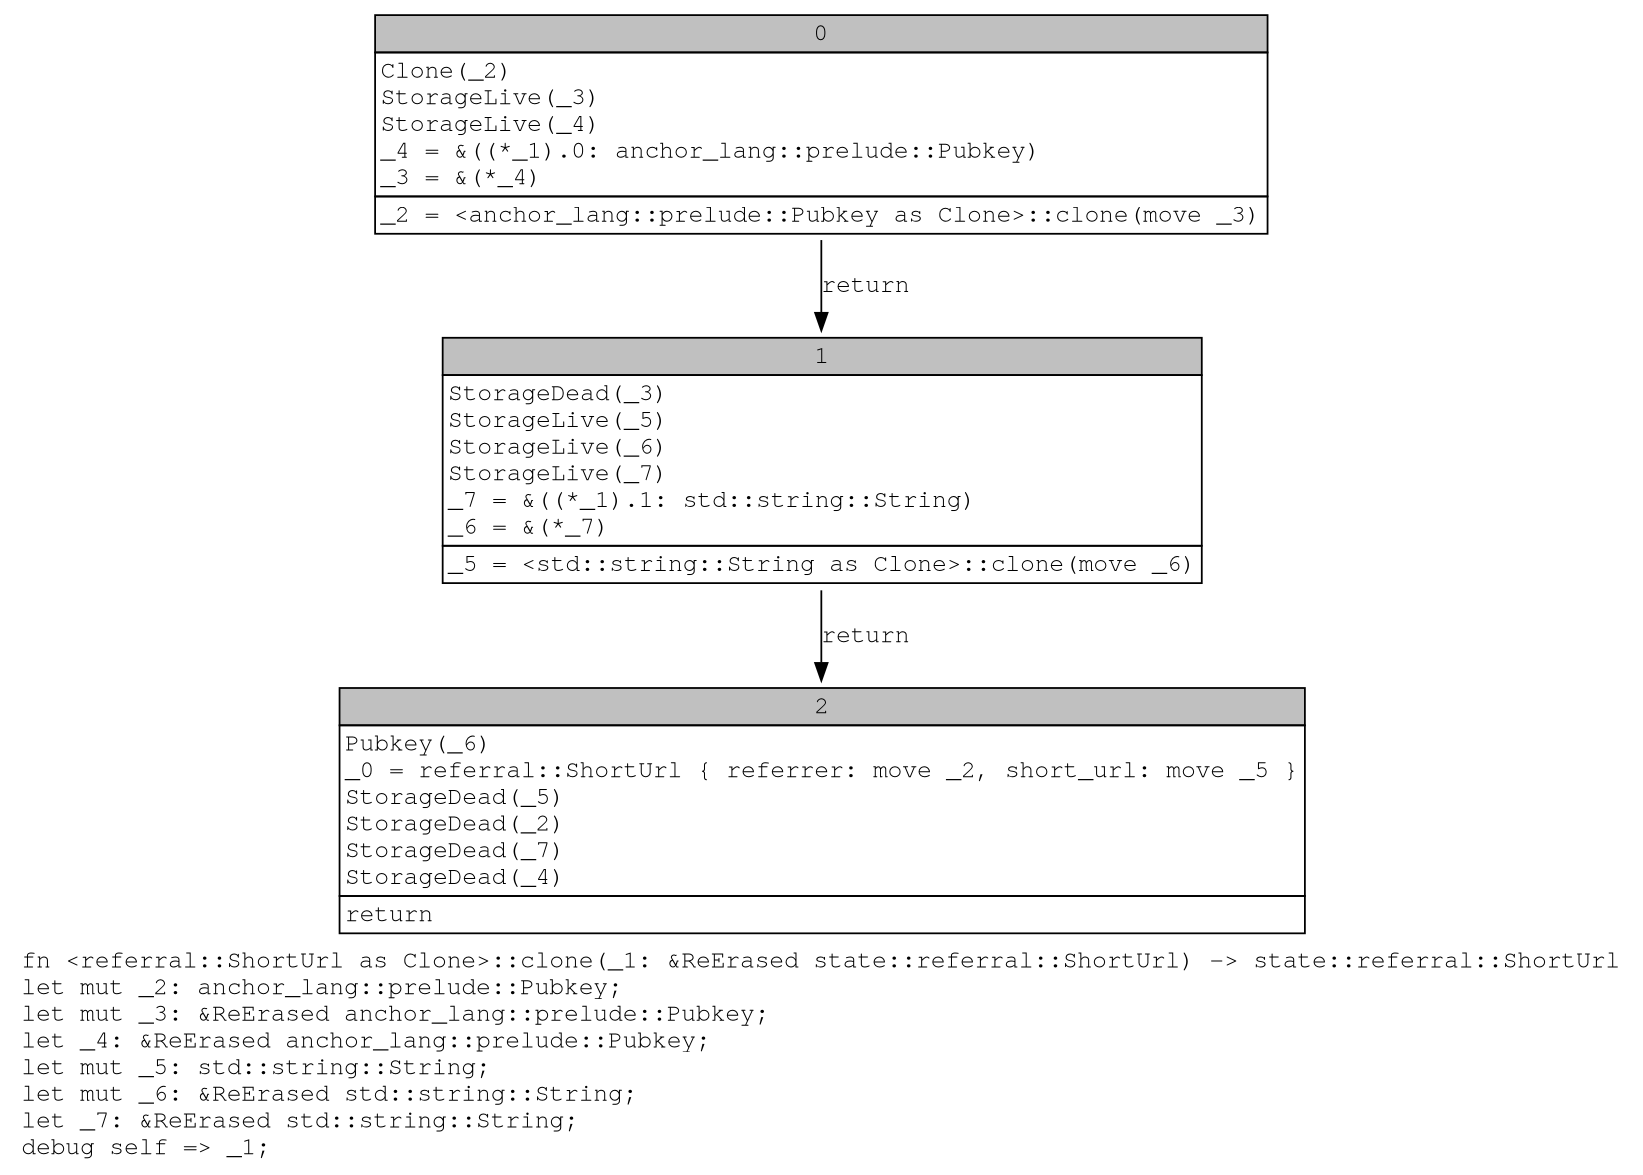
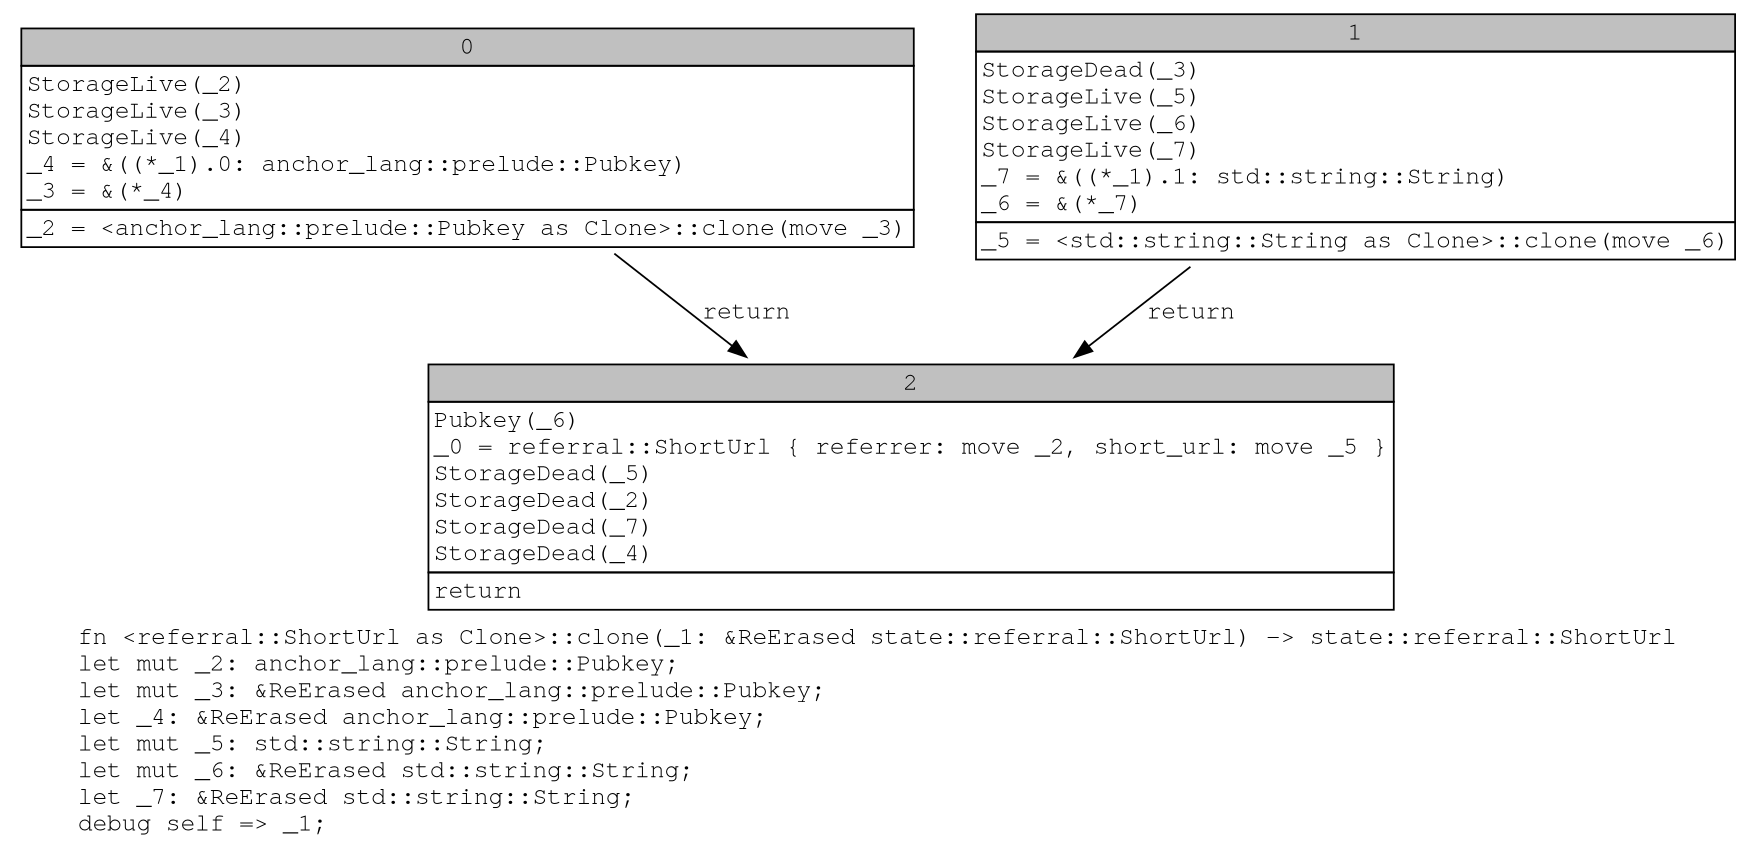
(447, 70) -> (137, 84)
(821, 276) -> (673, 300)
